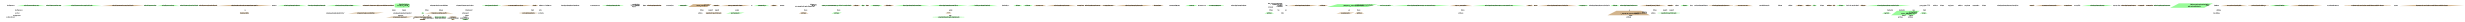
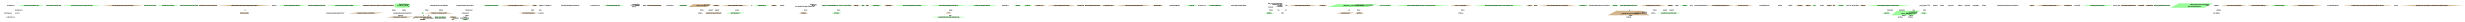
(14, 15) -> (4, 11)
(448, 18) -> none
